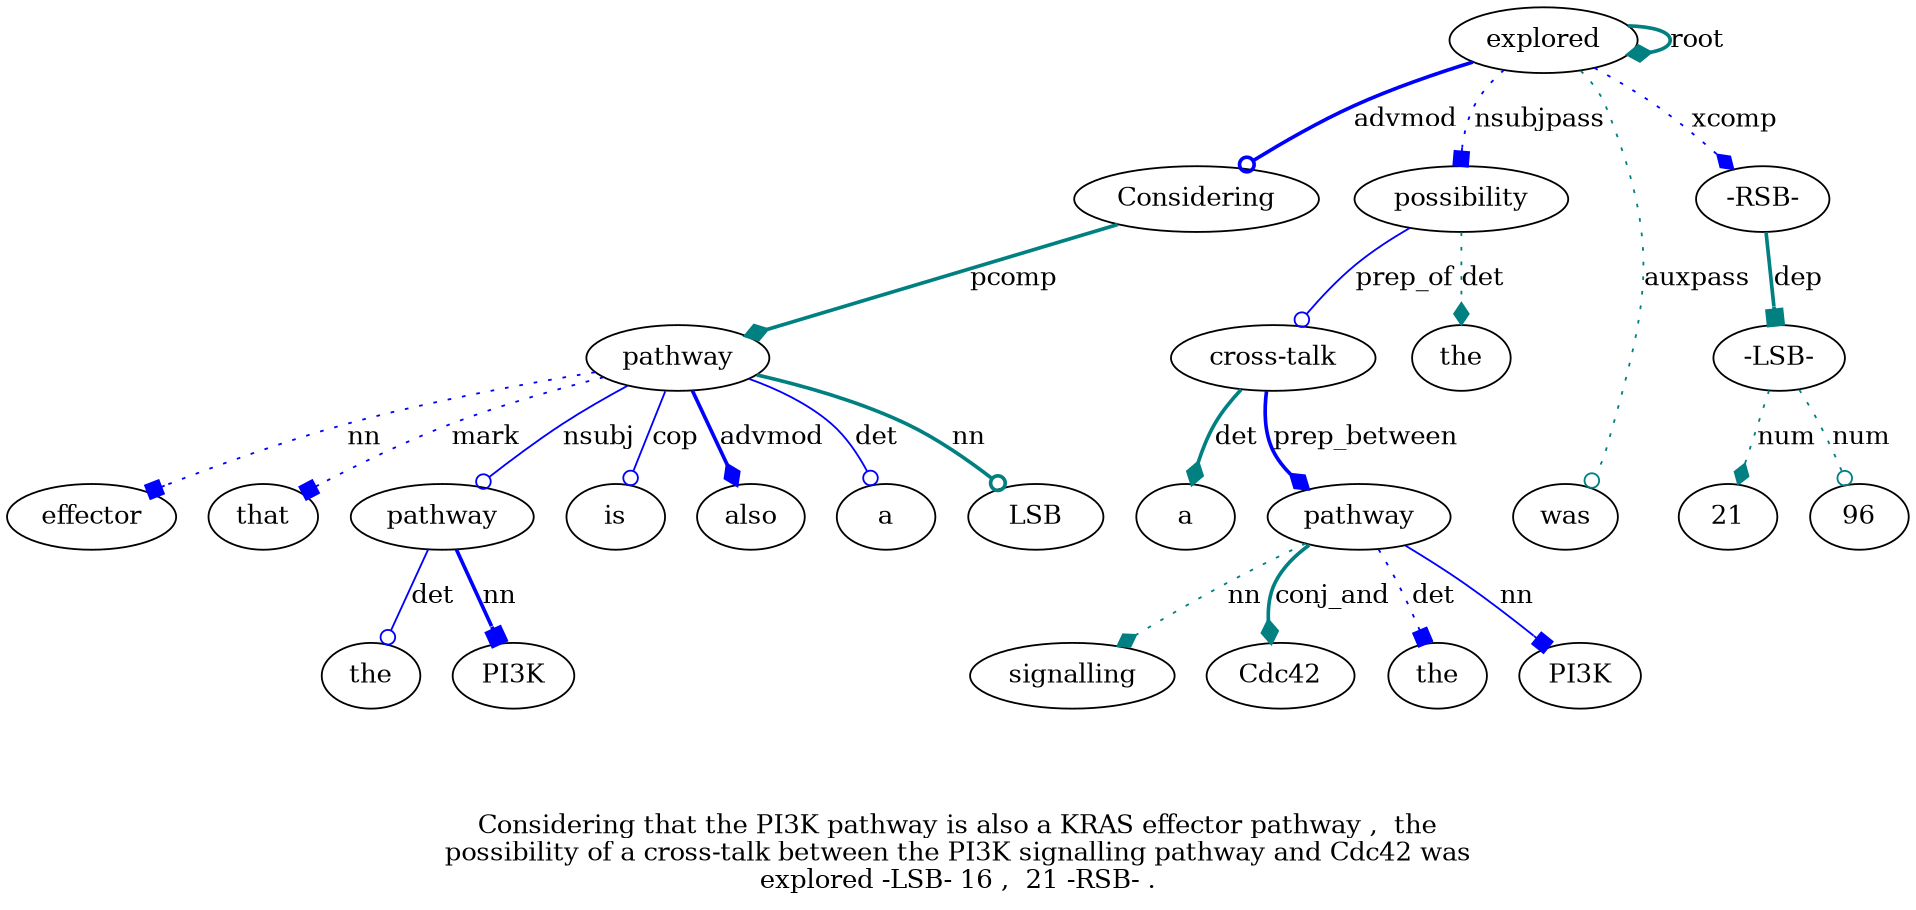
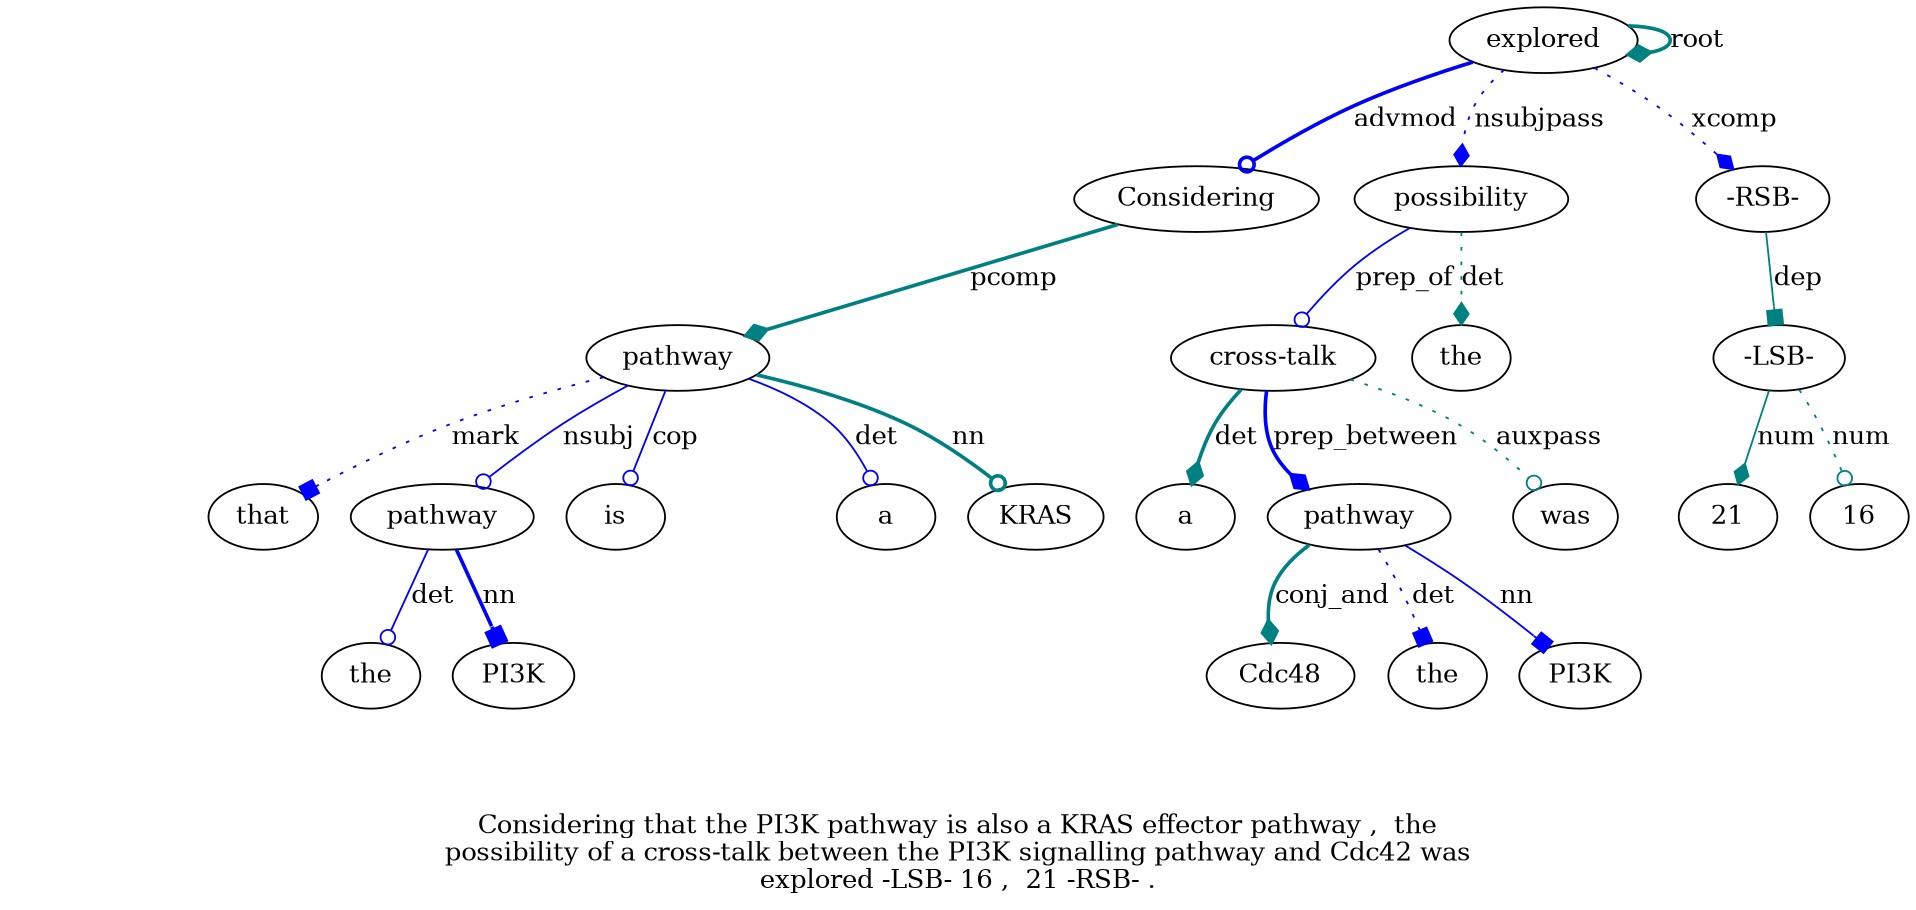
(1475, 105) -> (1475, 105)
(1643, 269) -> (1446, 417)
(1770, 269) -> (1770, 269)
(1757, 427) -> (1757, 427)
(92, 517) -> none
(751, 517) -> none
(1036, 517) -> (1036, 517)
(1859, 517) -> (1859, 517)
(1072, 676) -> none
(1281, 676) -> (1281, 676)
